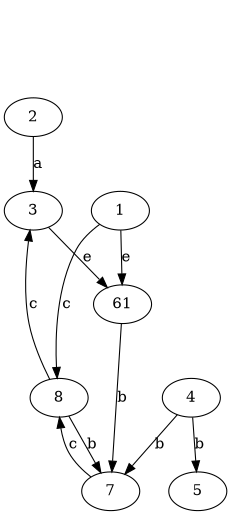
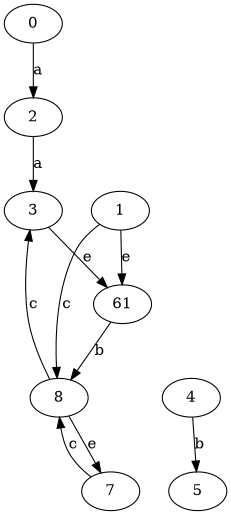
none -> (33, 24)
(117, 392) -> (94, 346)
(155, 440) -> none
(92, 445) -> (92, 445)
